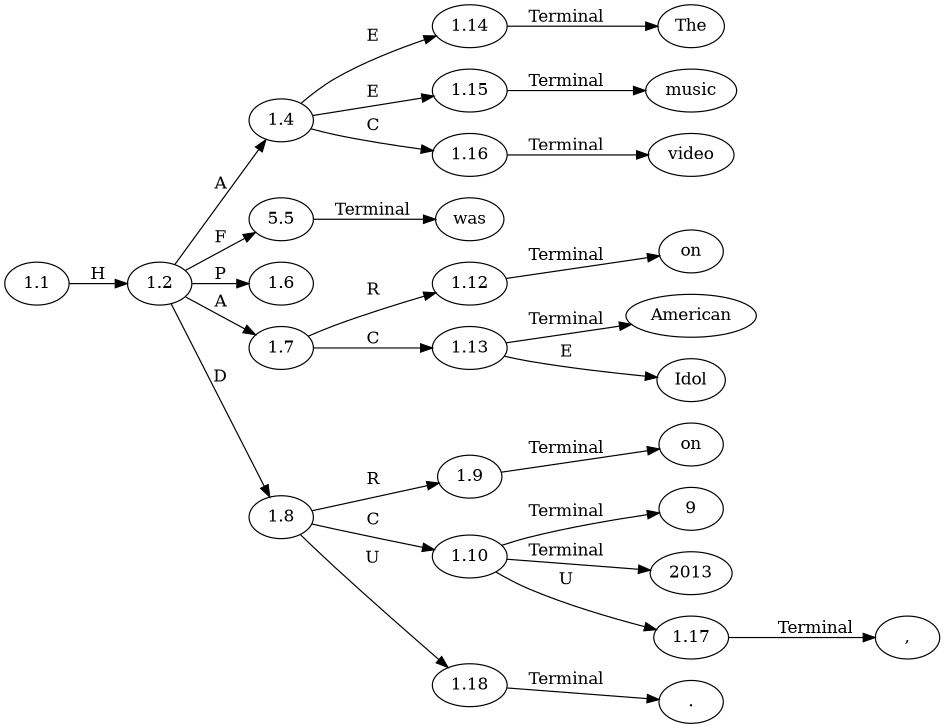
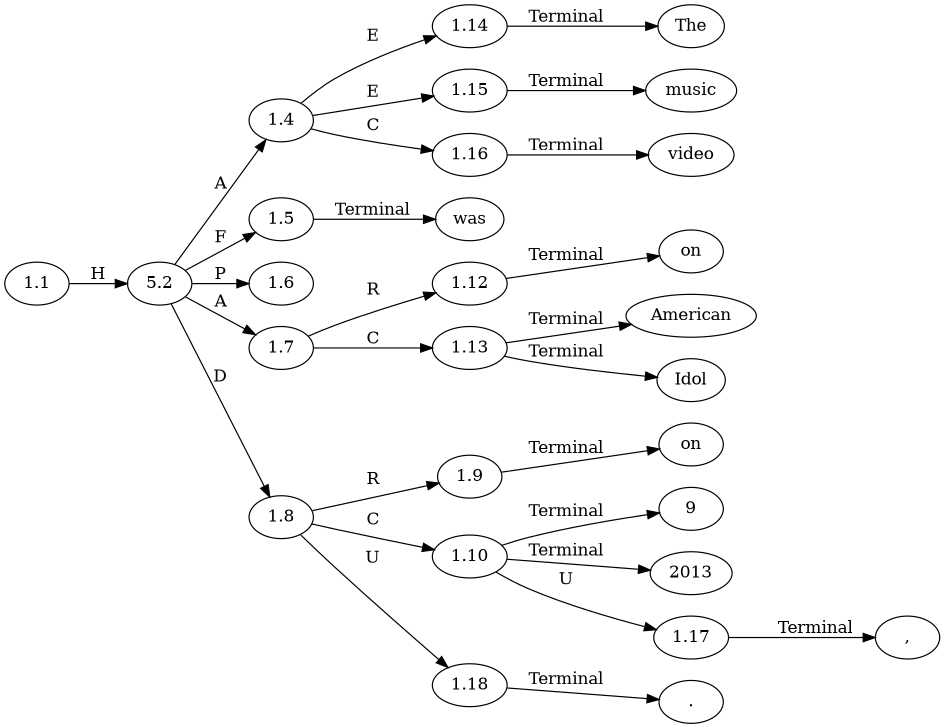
(281, 219) -> (281, 219)
(160, 284) -> (160, 284)
(567, 352) -> (567, 352)
